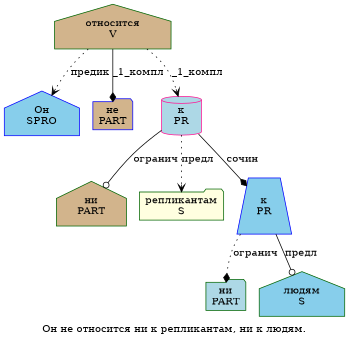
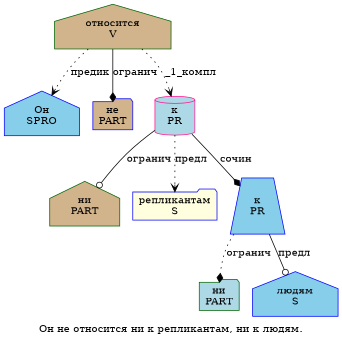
(139, 72) -> (135, 72)
(182, 206) -> (175, 206)
(302, 296) -> (295, 296)
